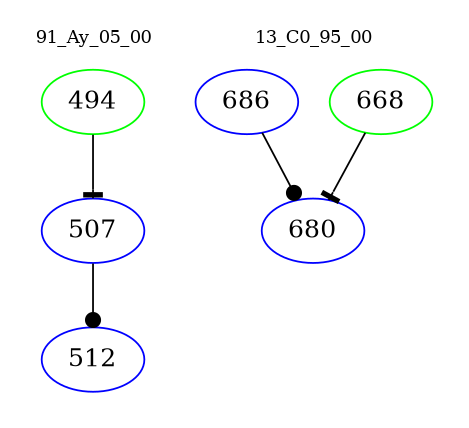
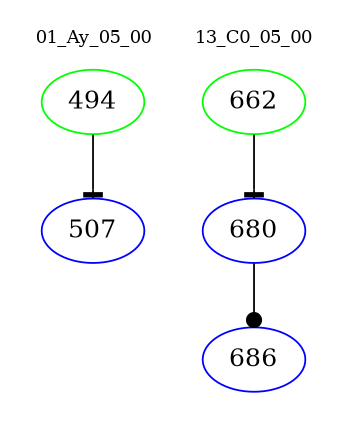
(94, 38) -> (94, 38)
(314, 38) -> (254, 38)
(381, 102) -> (254, 102)
(276, 160) -> (254, 288)
(93, 360) -> none
